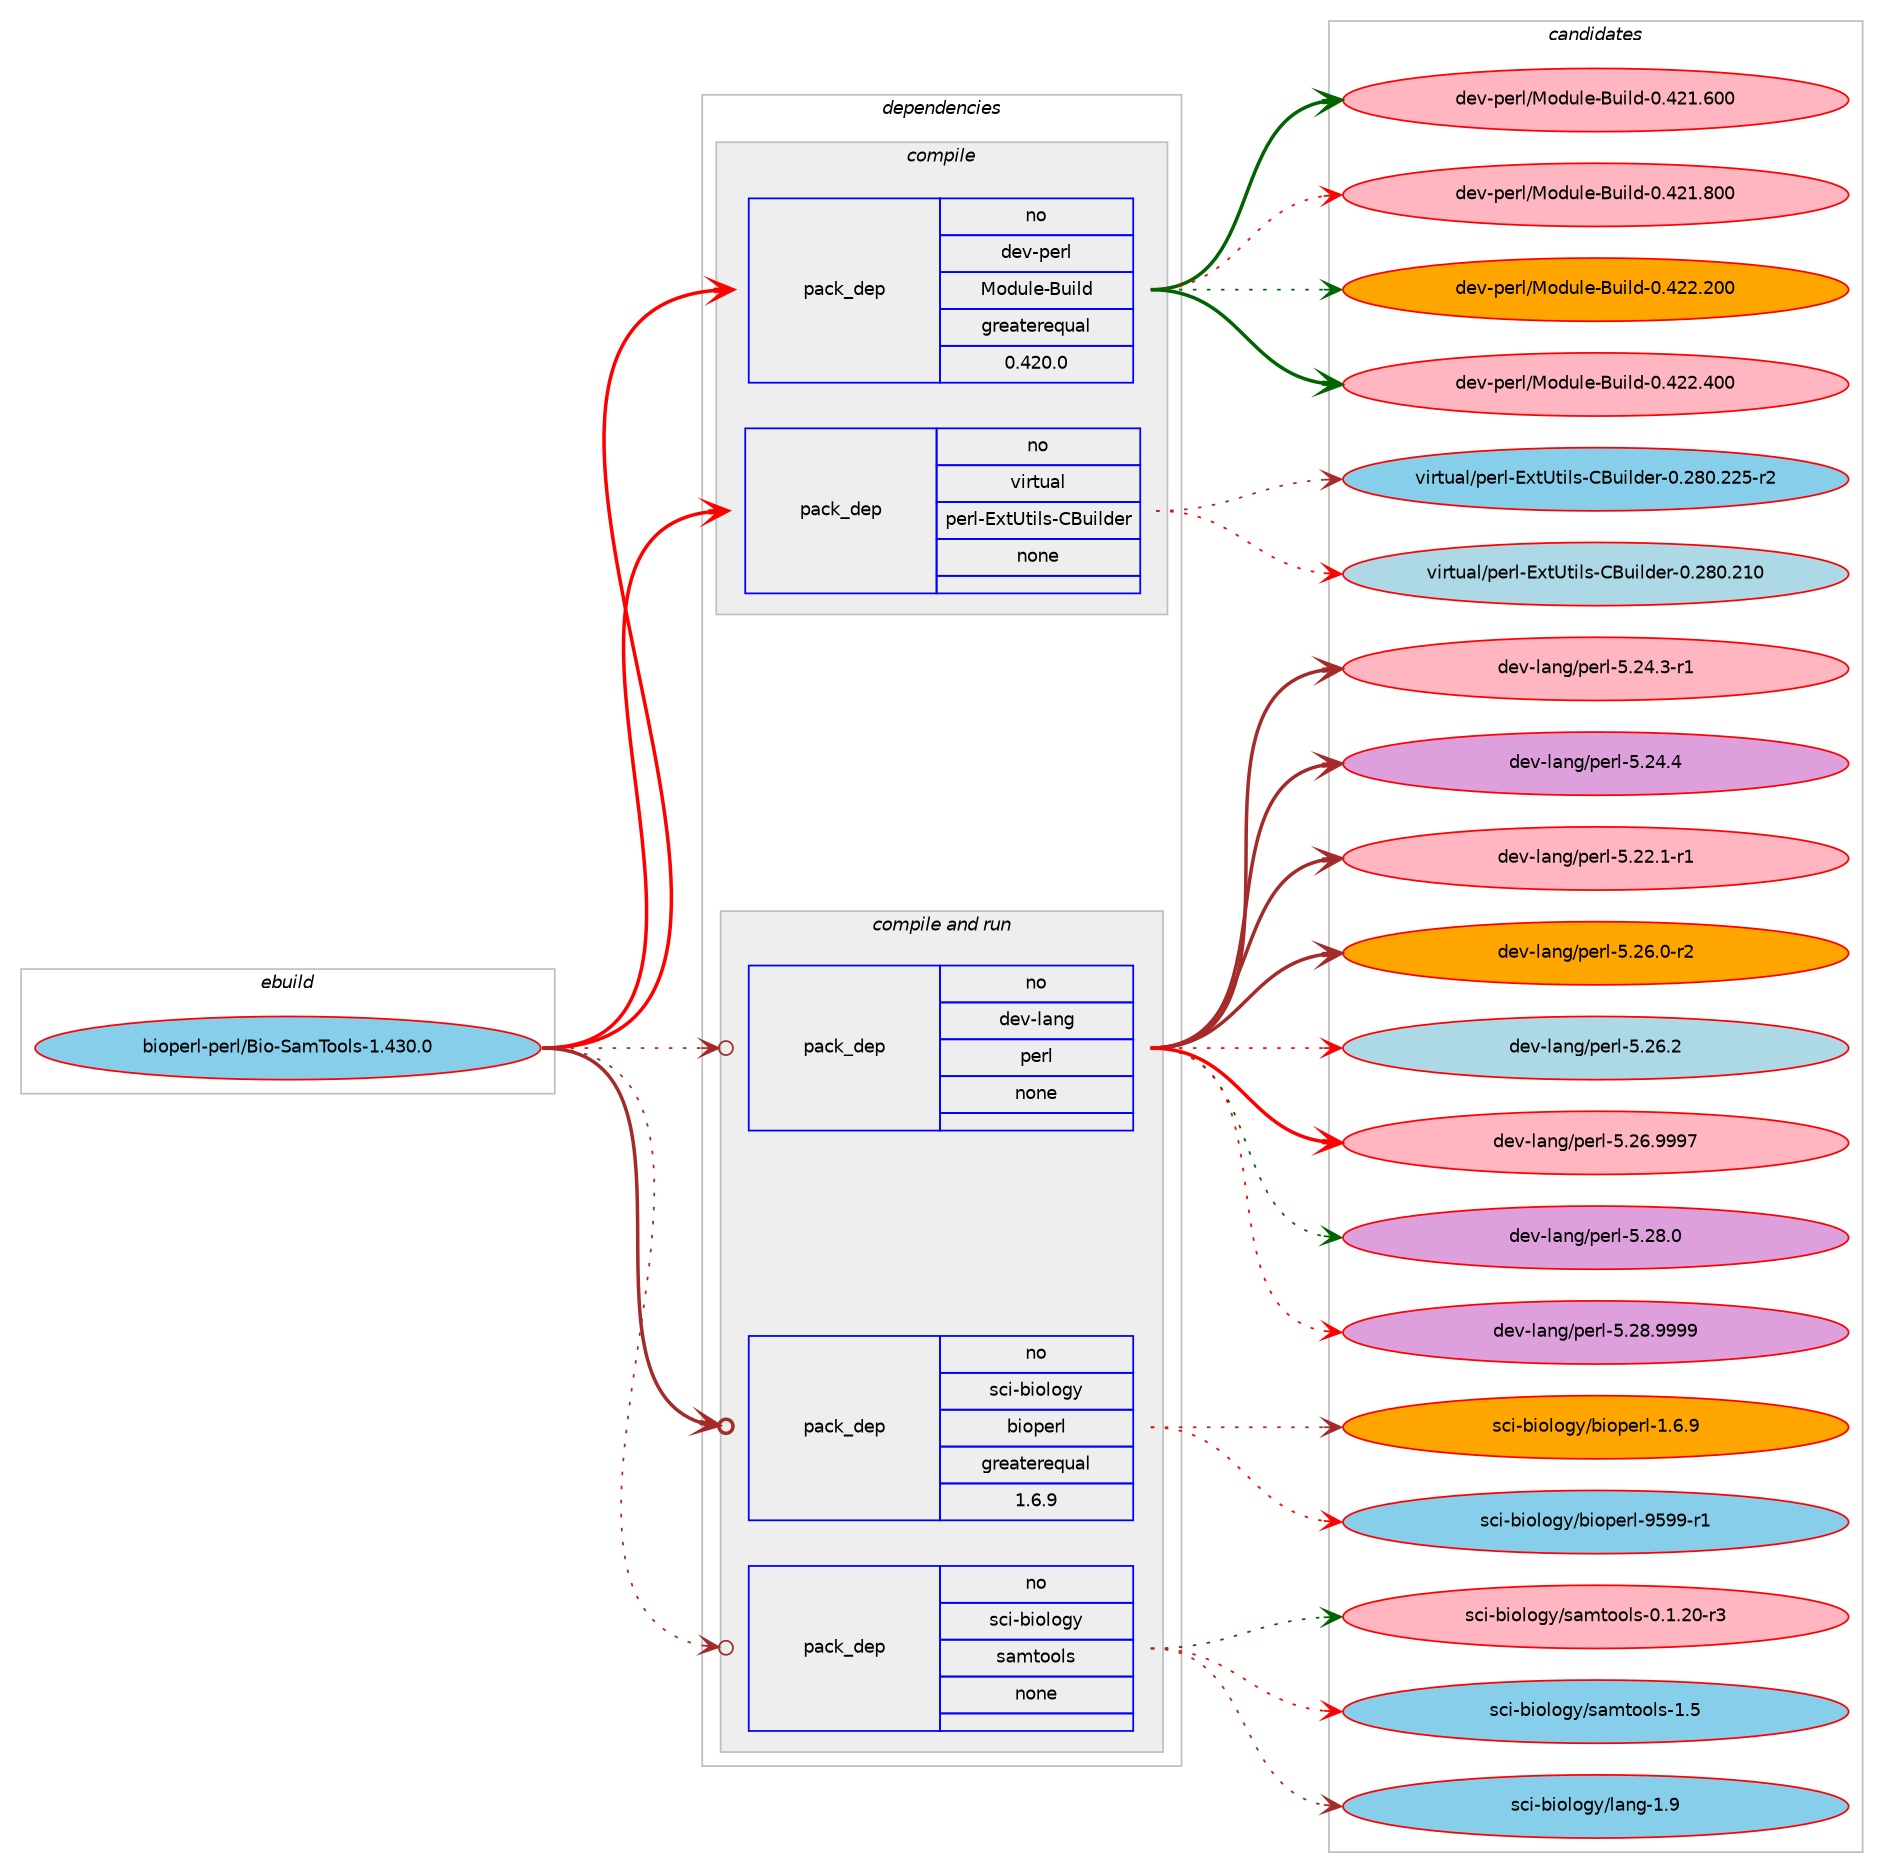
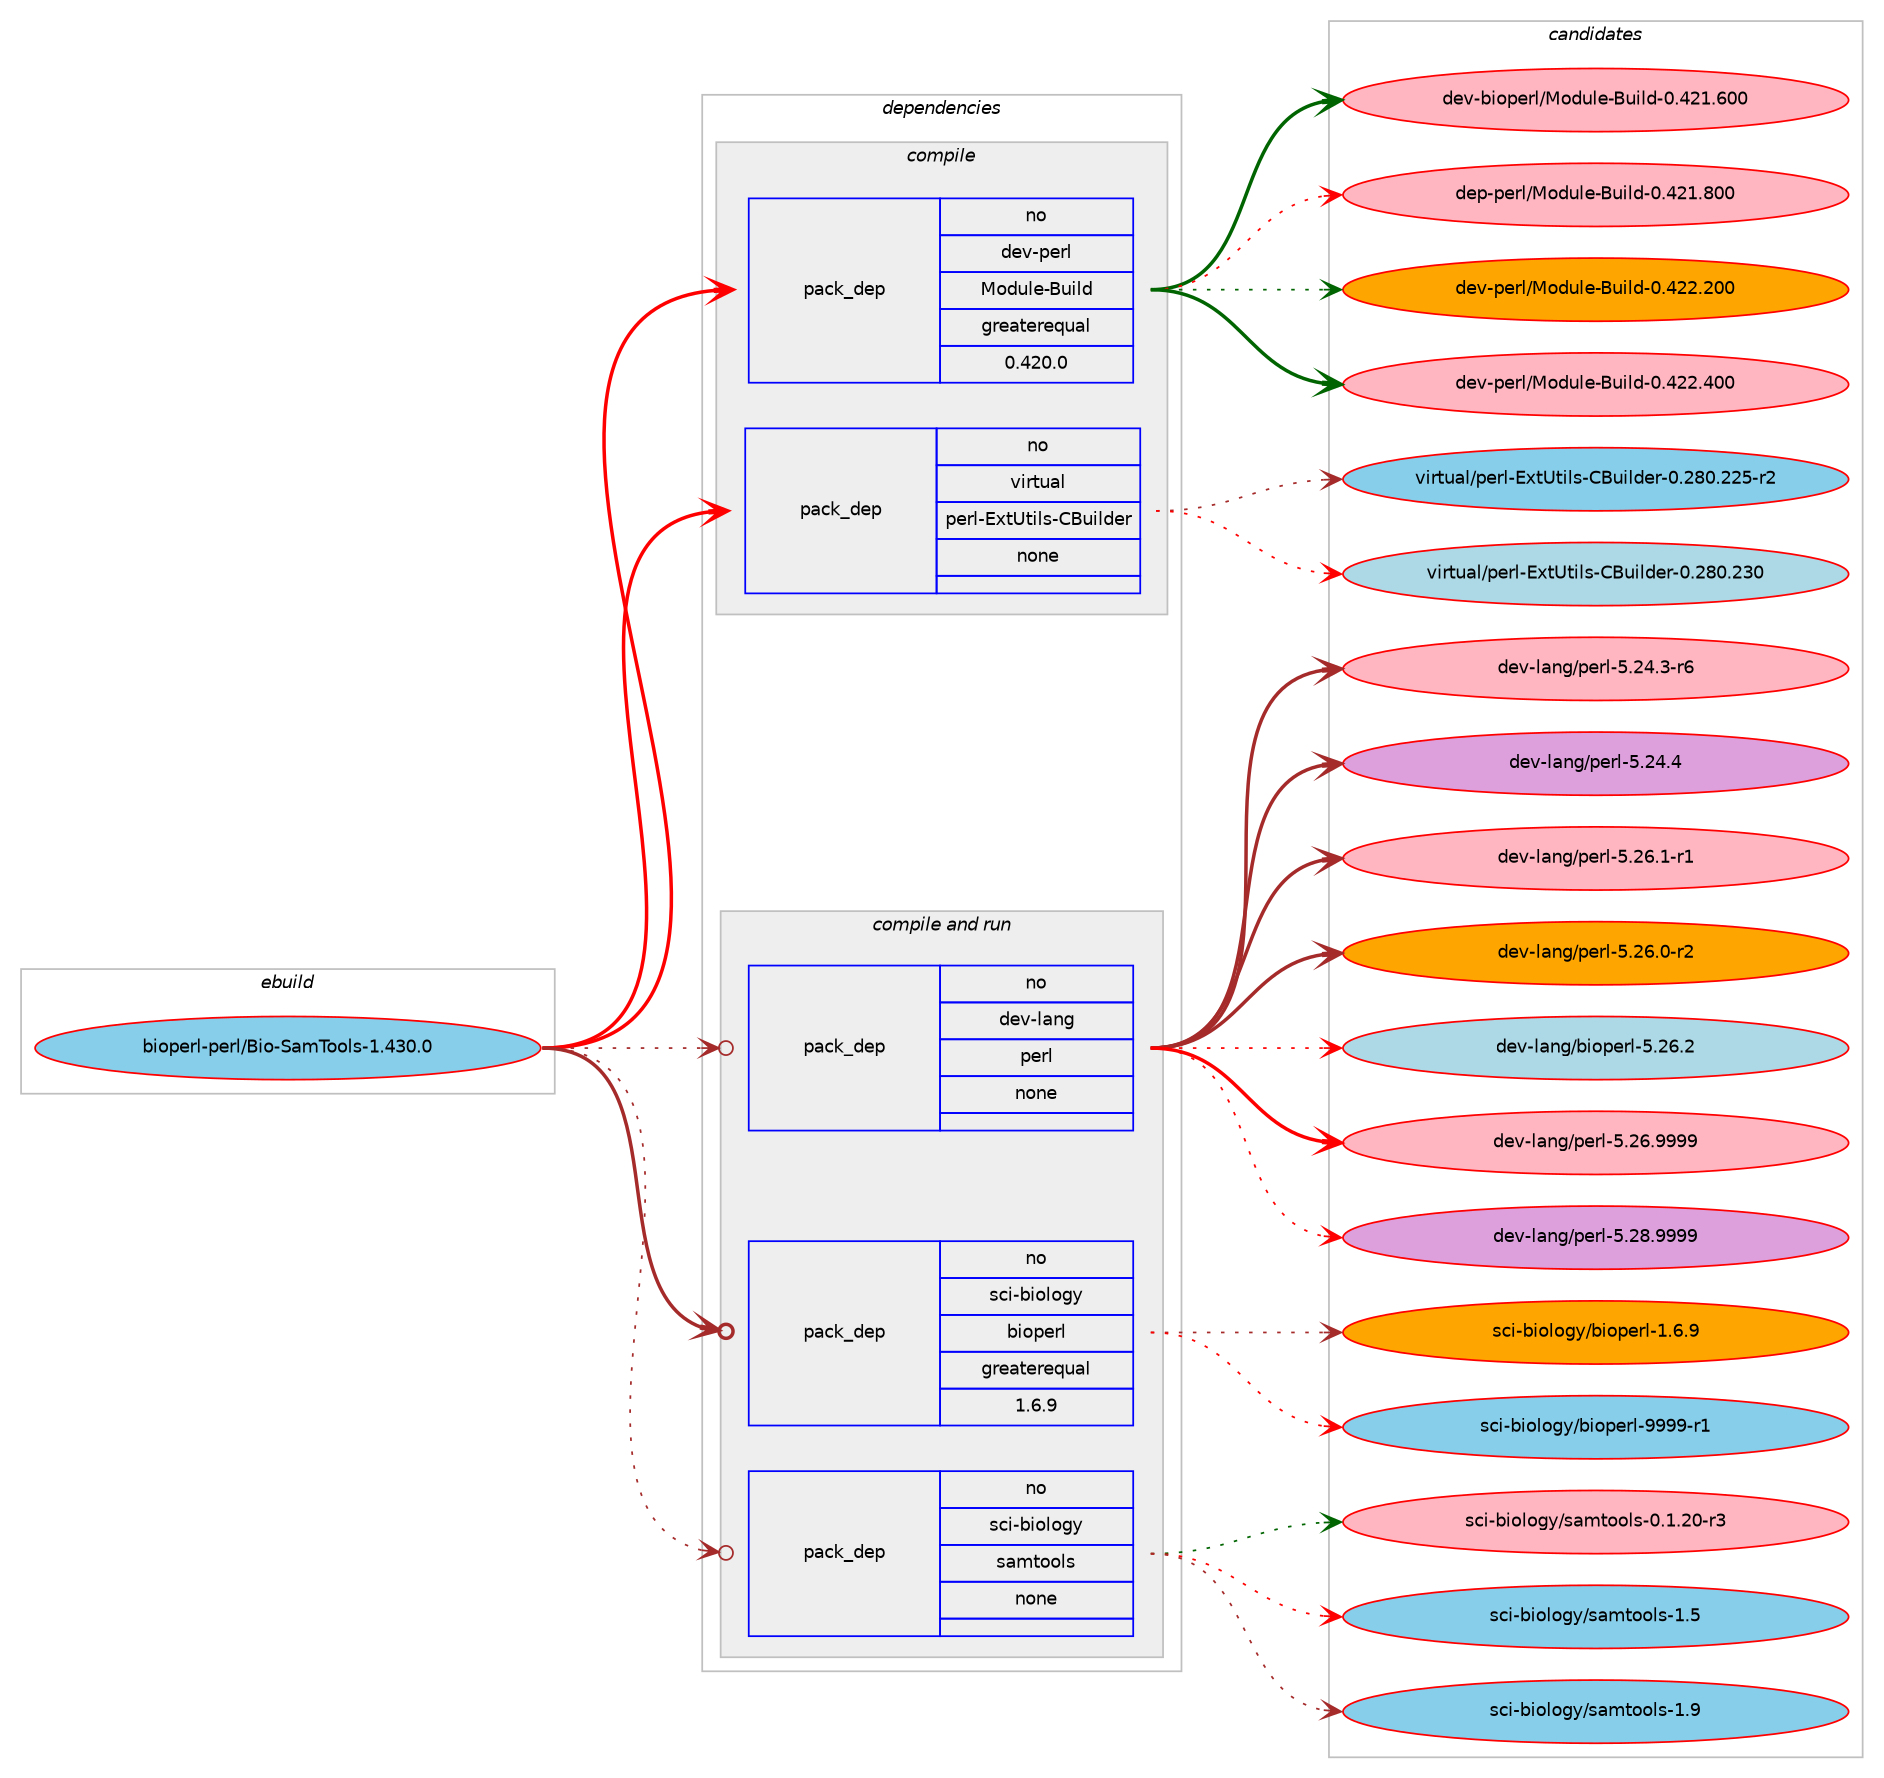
(1596, 100) -> (1596, 100)
(1596, 195) -> (1596, 195)
(1596, 574) -> (1596, 574)
(1596, 669) -> (1596, 669)
(1596, 858) -> (1596, 858)
(1596, 1048) -> (1596, 1048)
(1596, 1143) -> (1596, 1143)
(1596, 1238) -> none
(1596, 1522) -> (1596, 1427)
(1596, 1806) -> (1596, 1712)
